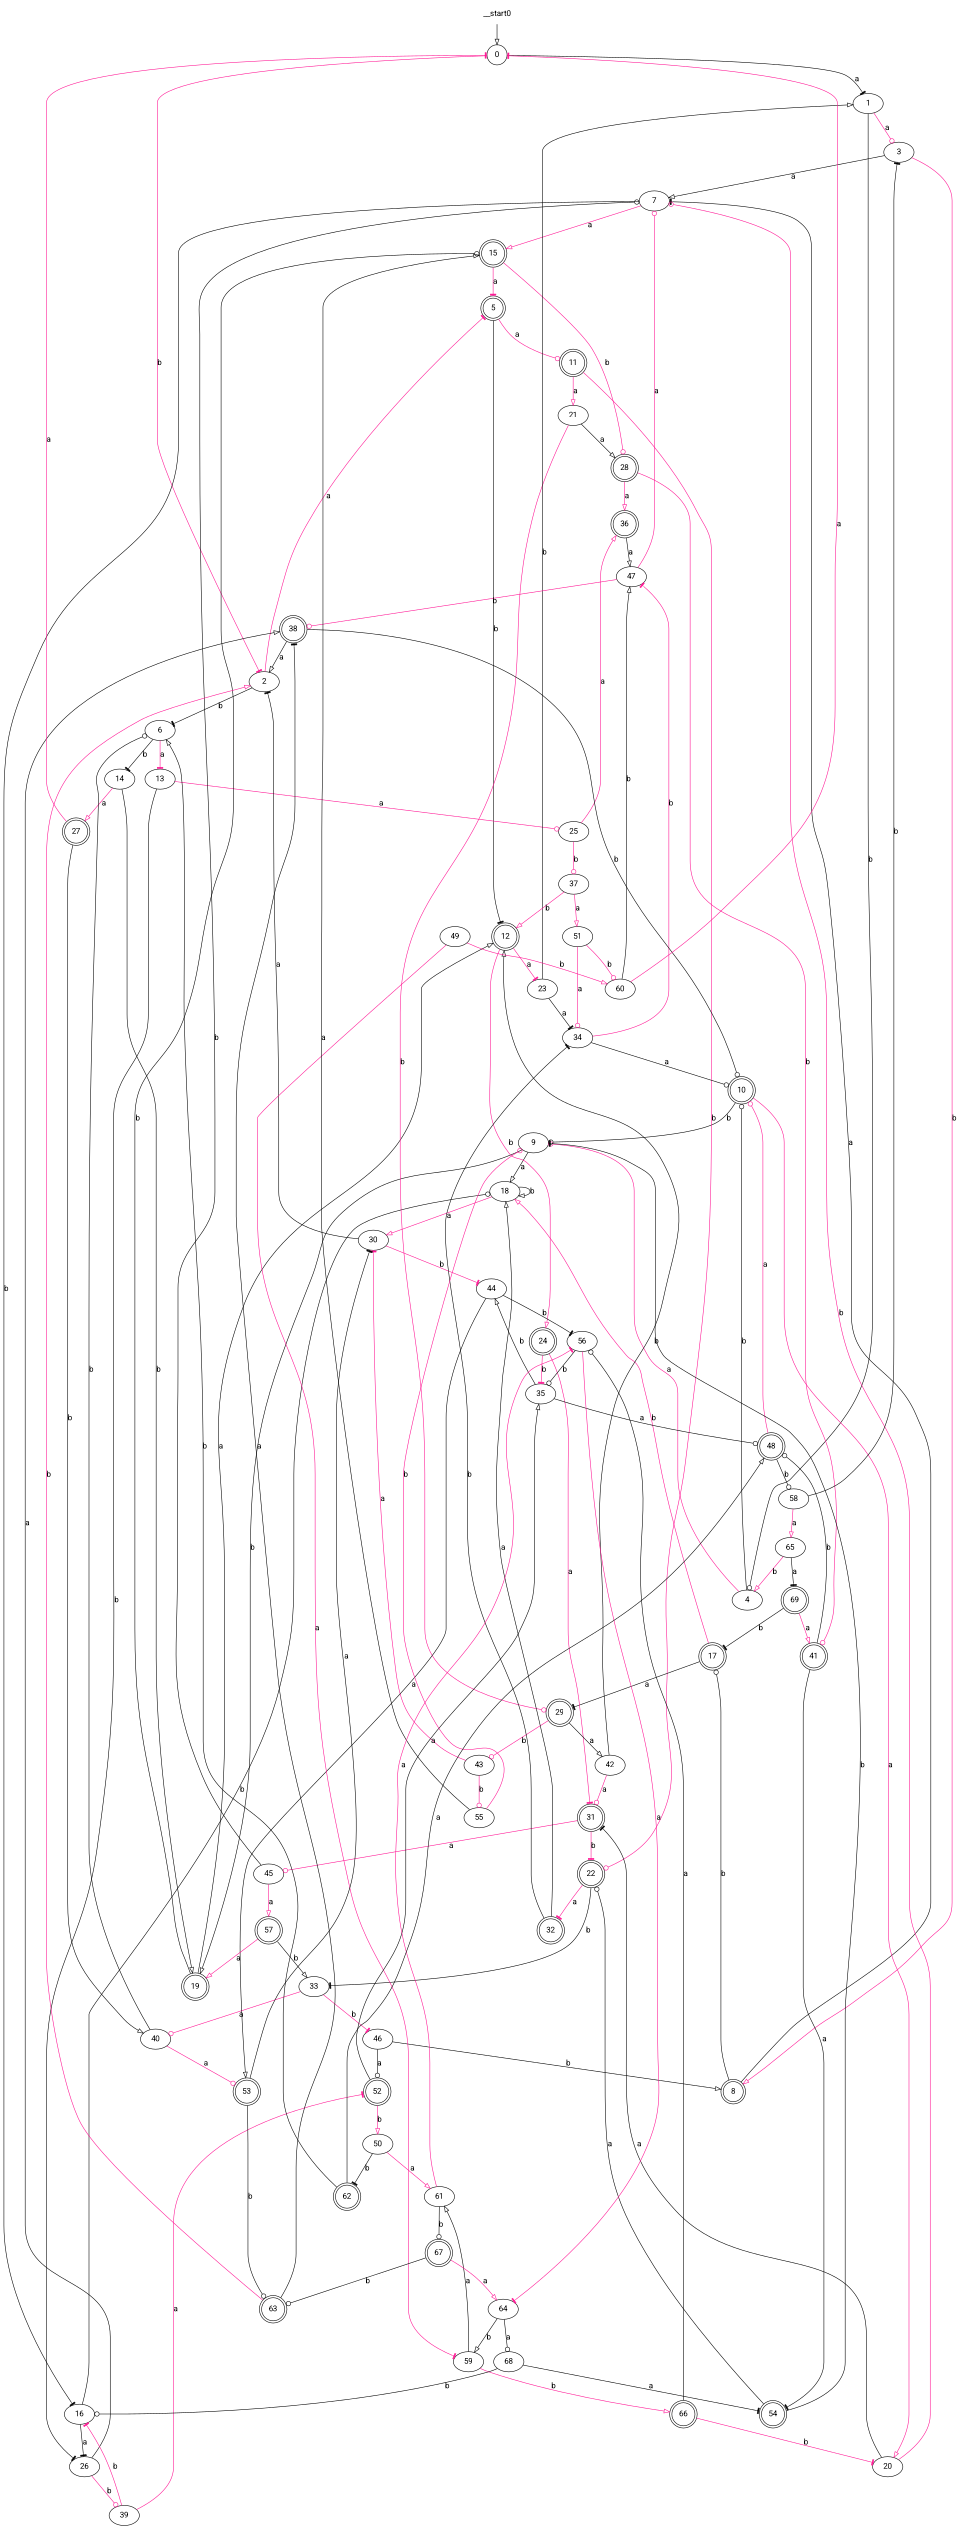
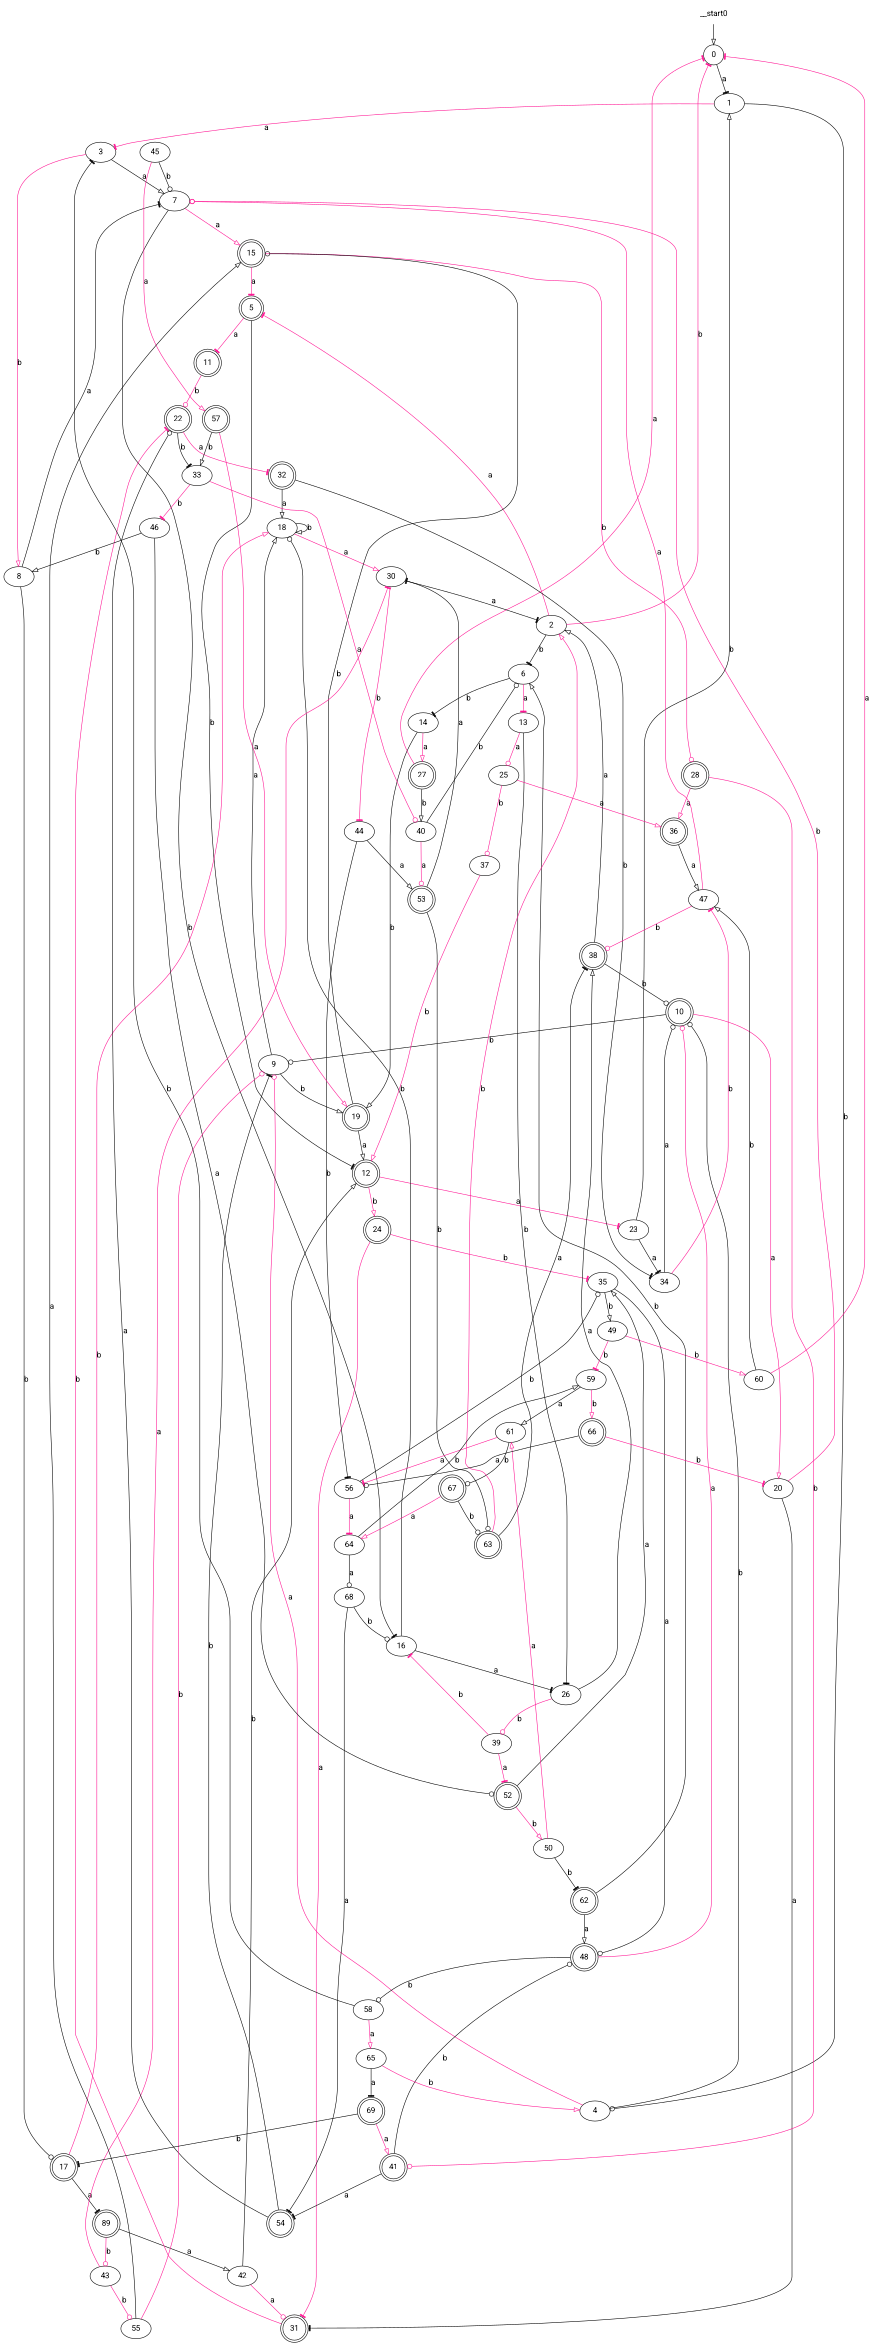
(882, 126) -> (414, 112)
(157, 228) -> (698, 390)
(523, 344) -> (231, 334)
(573, 415) -> none
(578, 937) -> none
(515, 1345) -> (607, 1304)
(317, 1628) -> (606, 1355)
(560, 1713) -> (106, 2224)
(433, 1845) -> none
(733, 2092) -> (19, 577)
